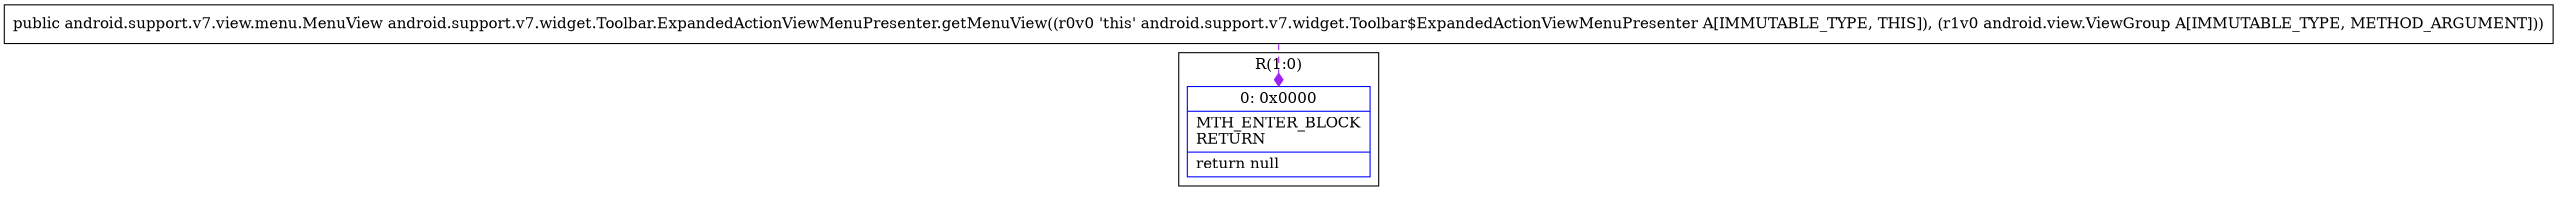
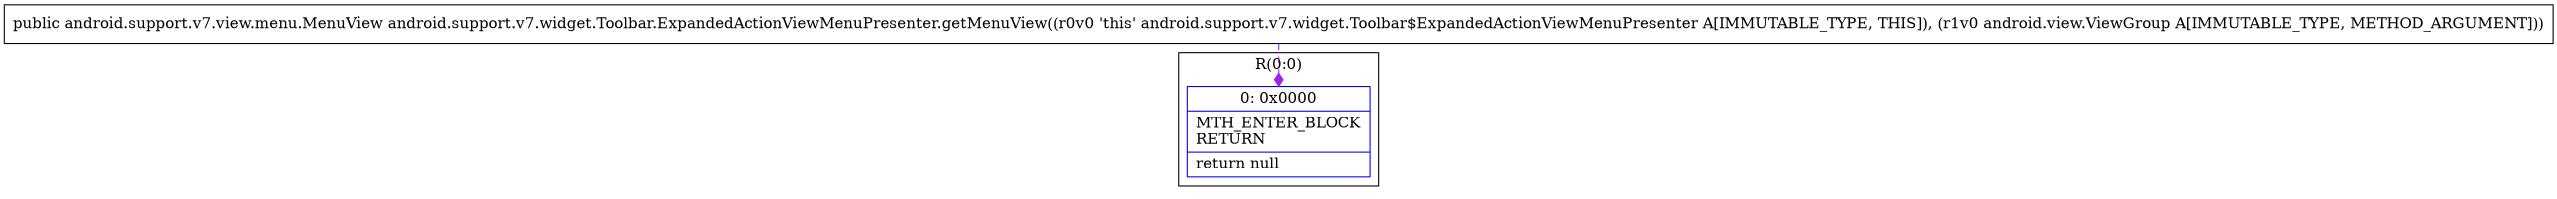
(1279, 65) -> (1279, 65)
